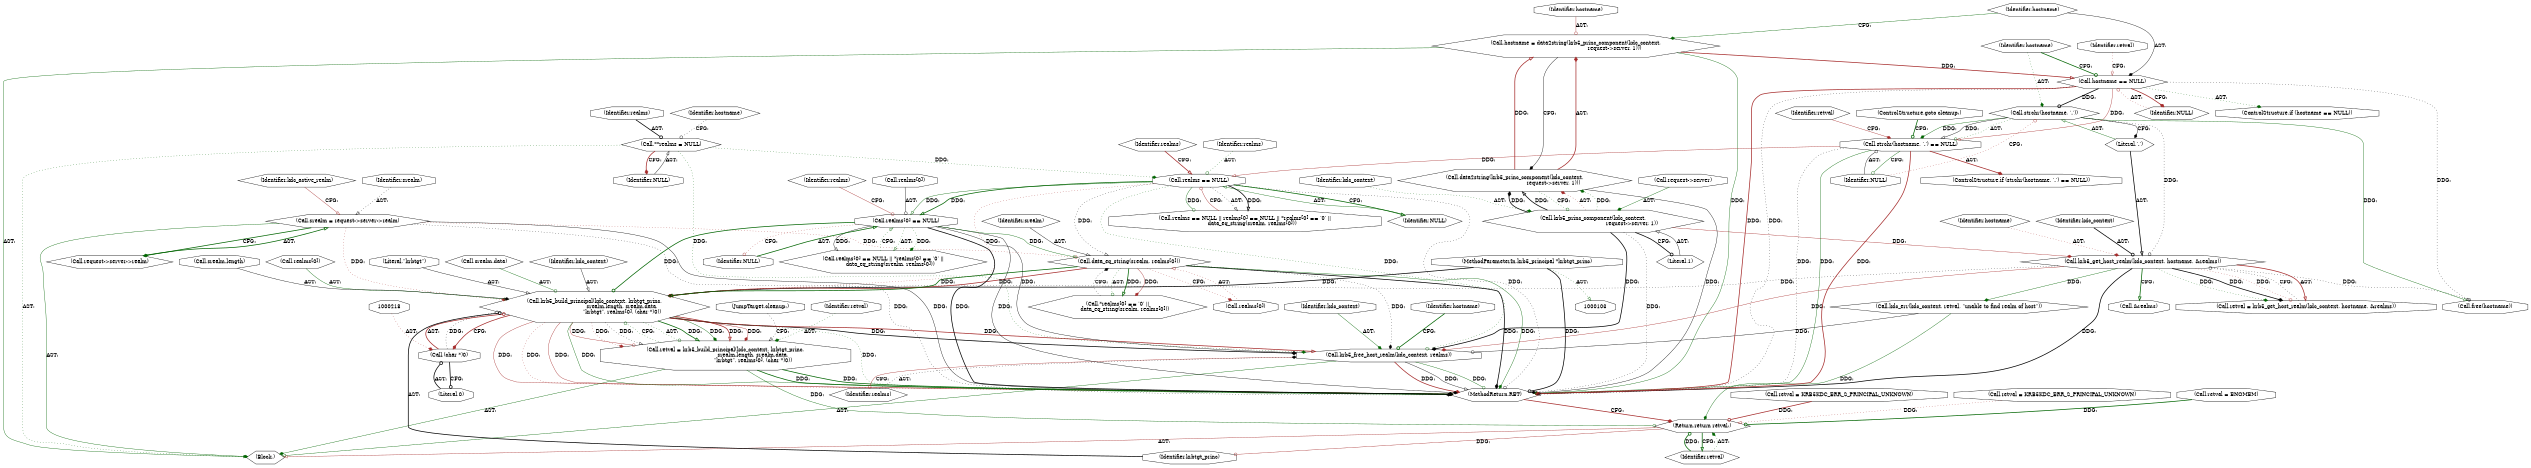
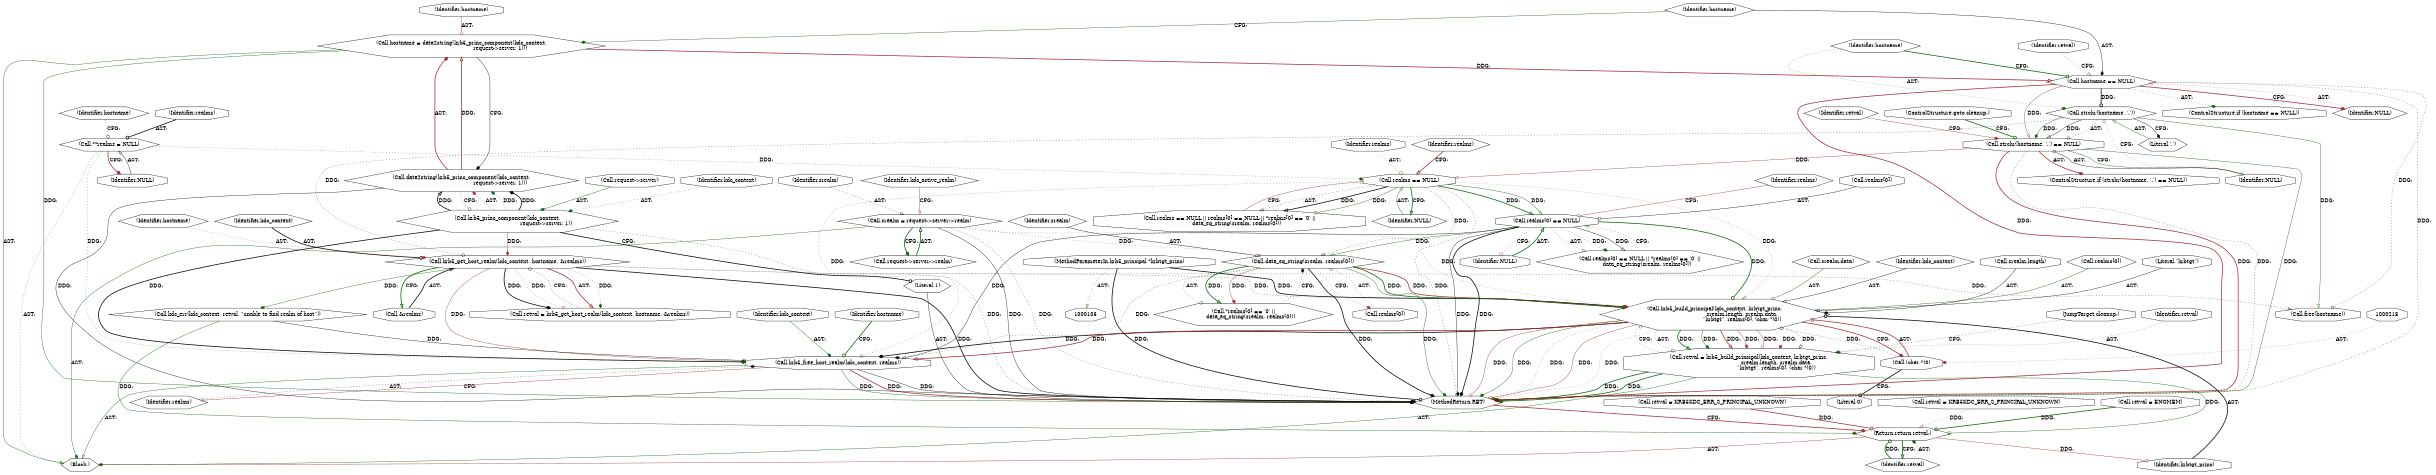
(2136, 201) -> (425, 284)
(1674, 240) -> (1134, 400)
(434, 377) -> none
